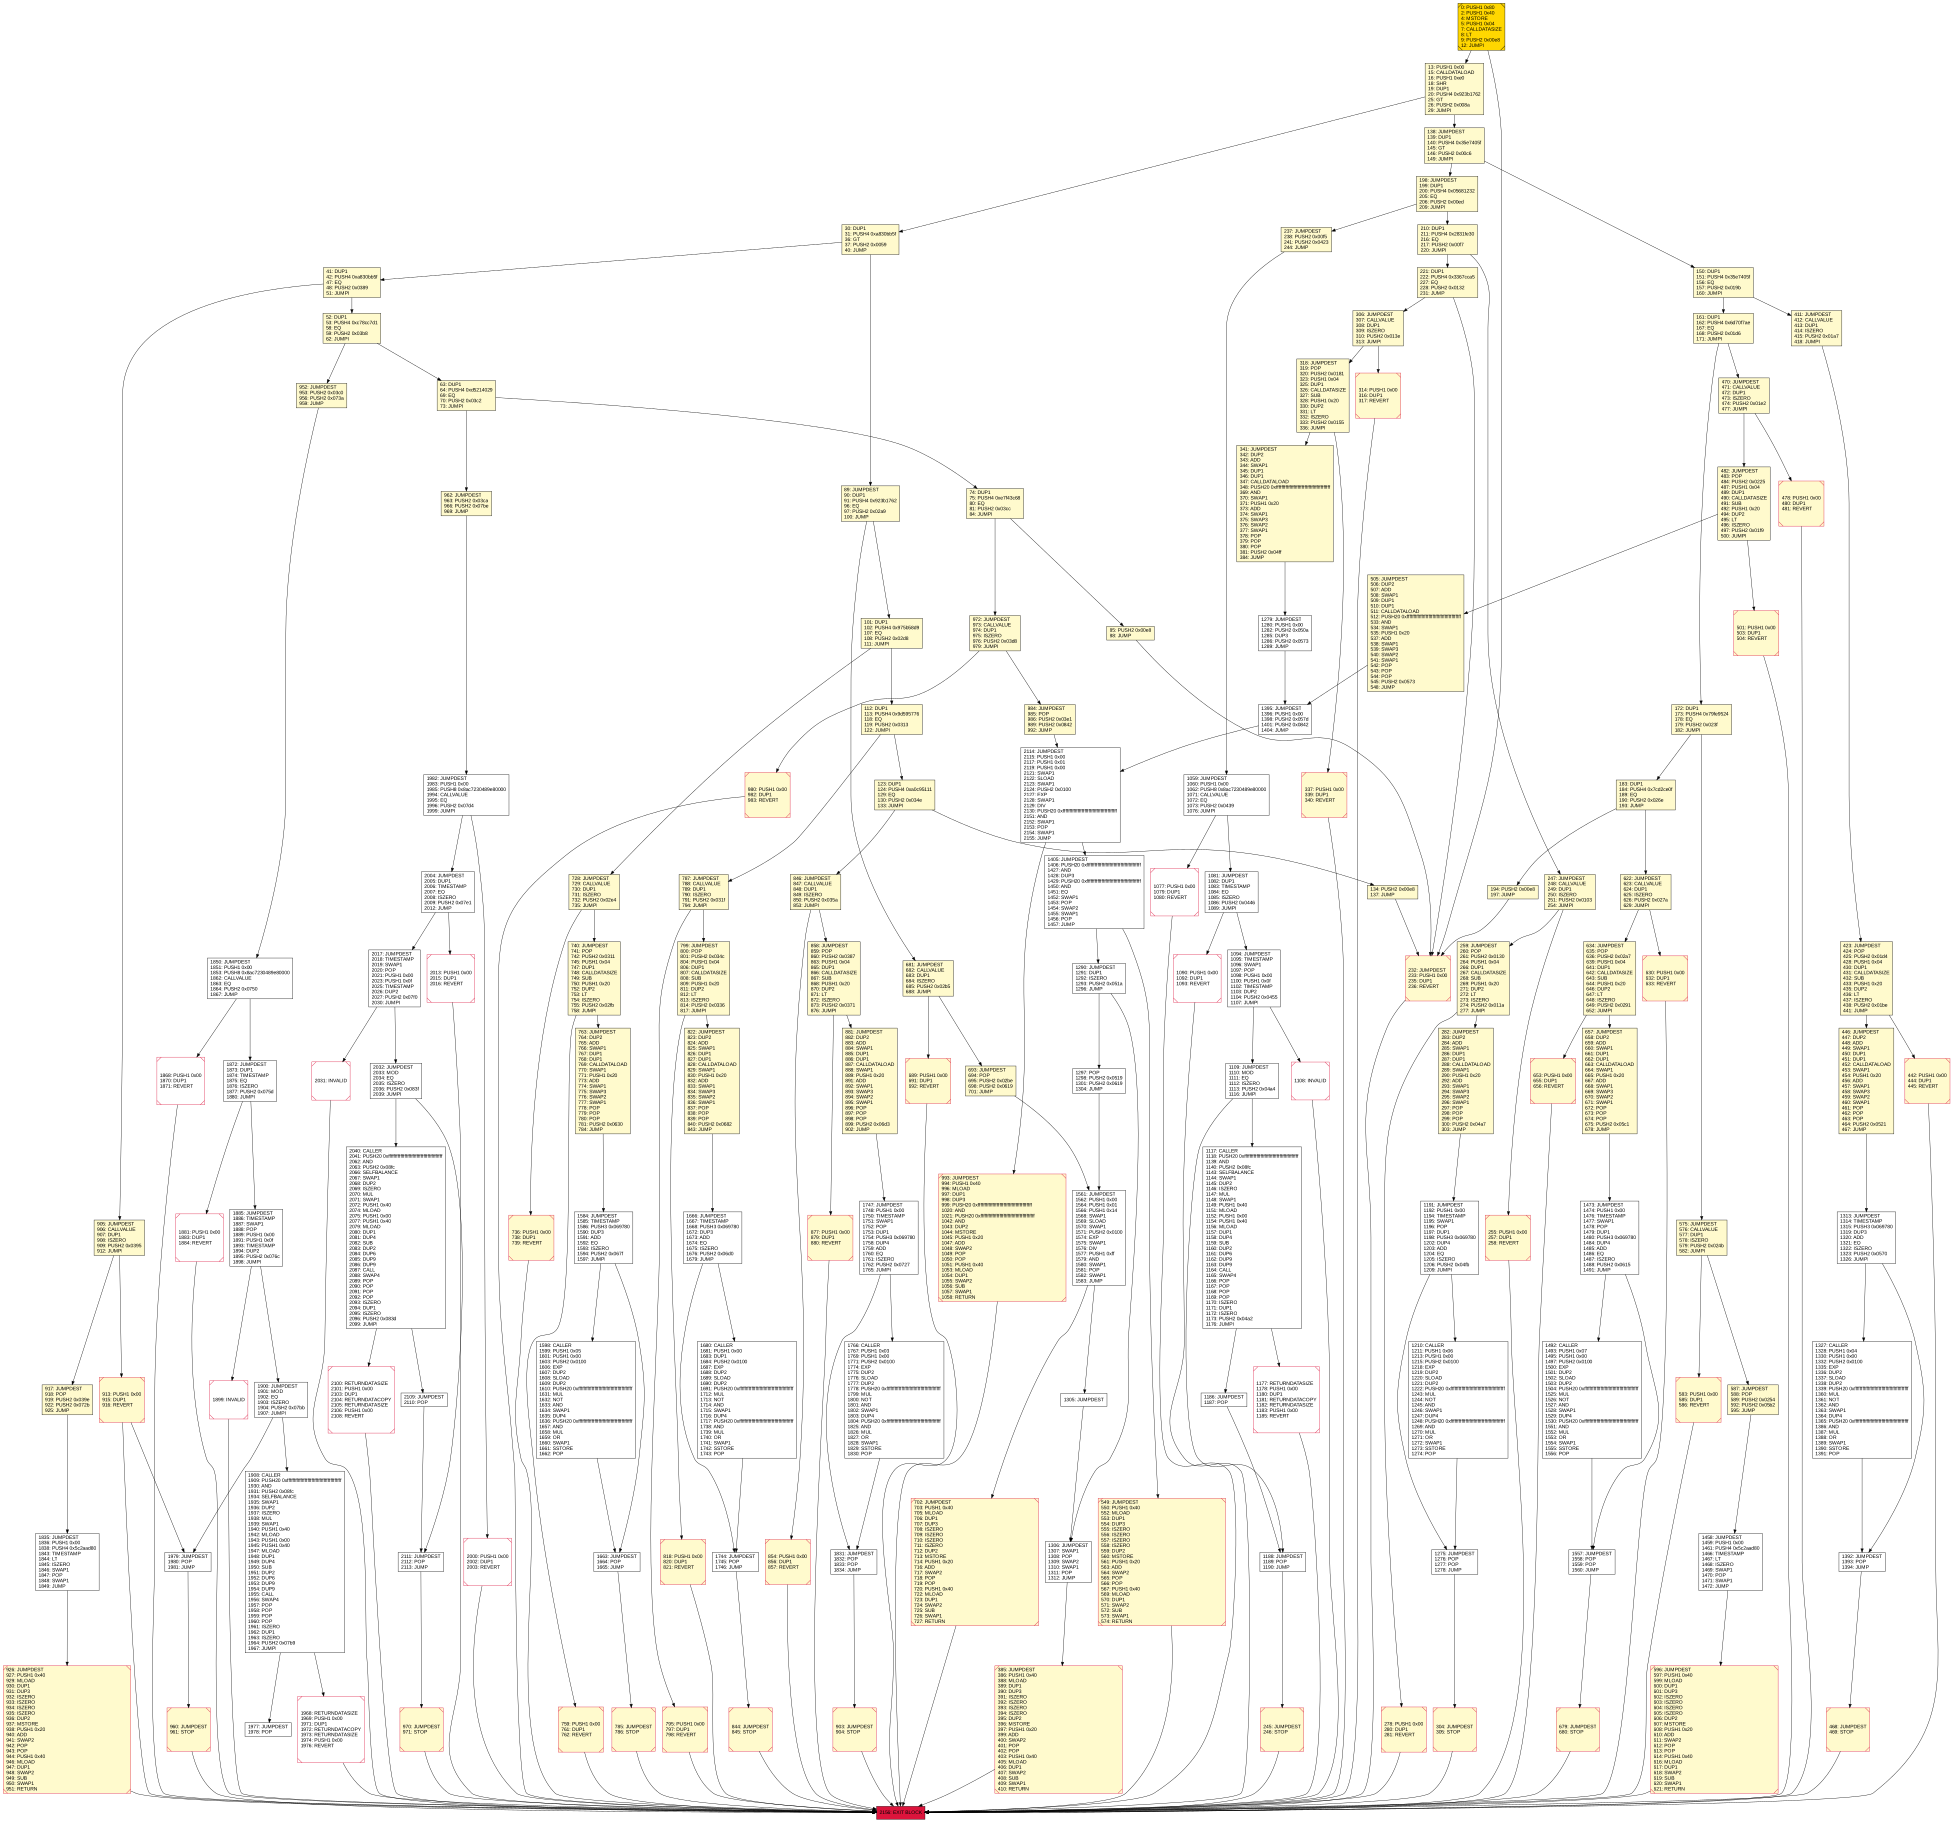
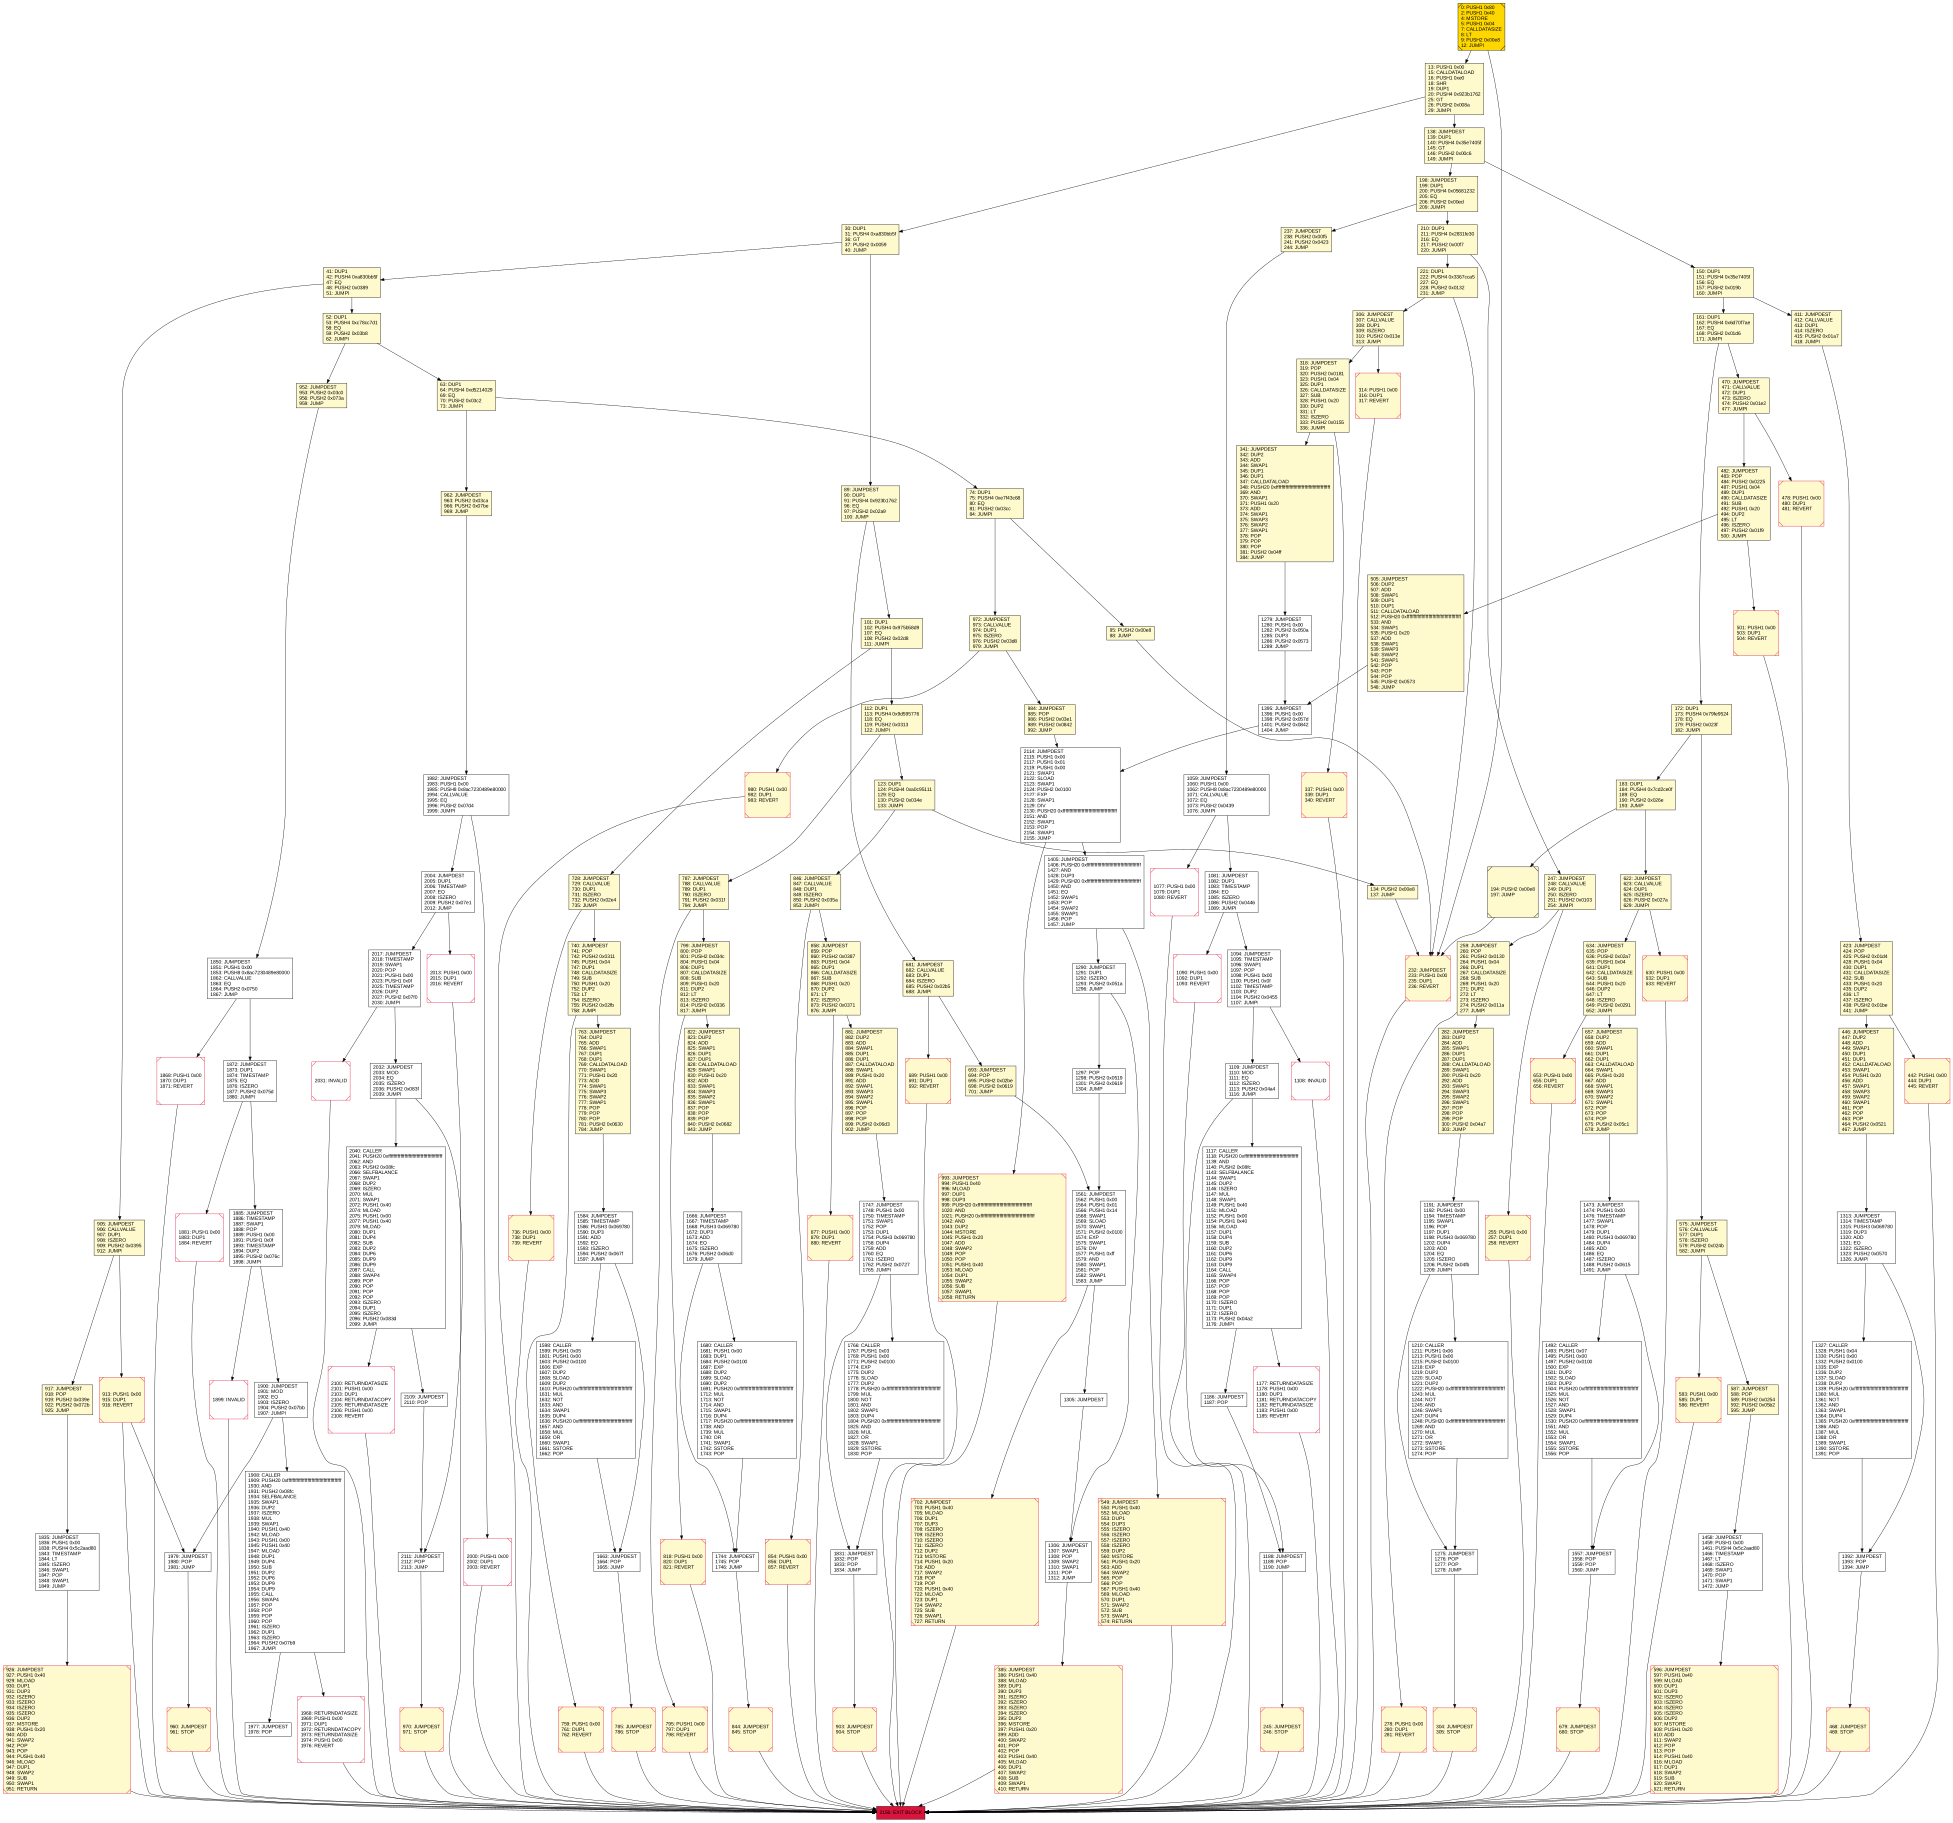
(1513, 892) -> (1513, 892)
